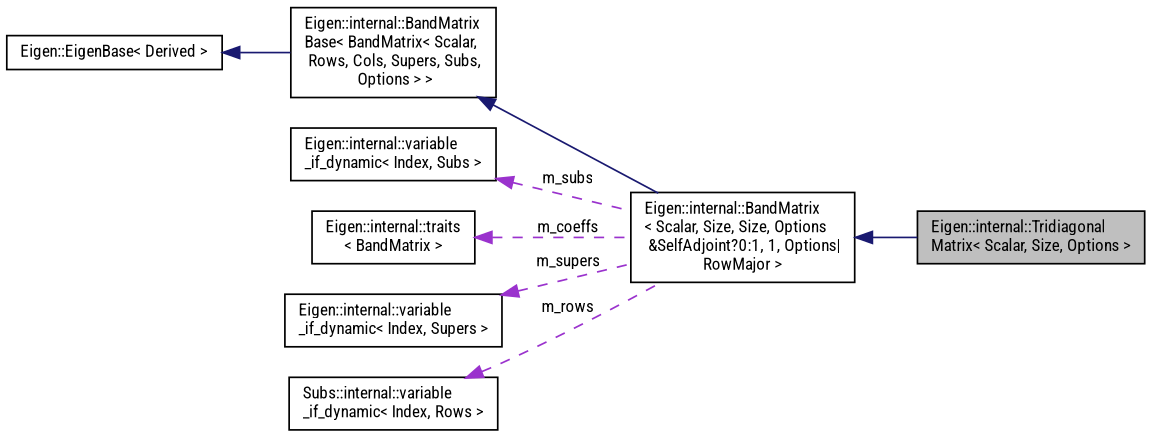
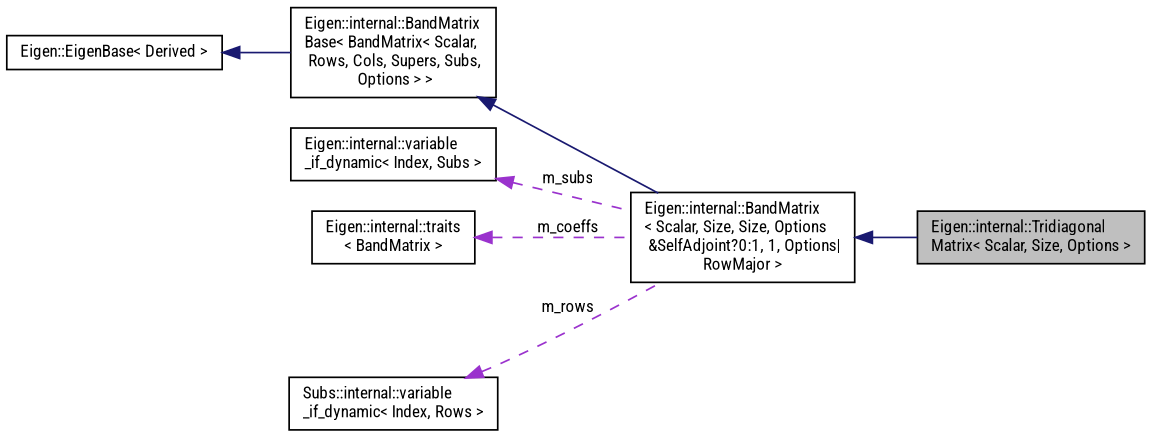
(393, 321) -> none
